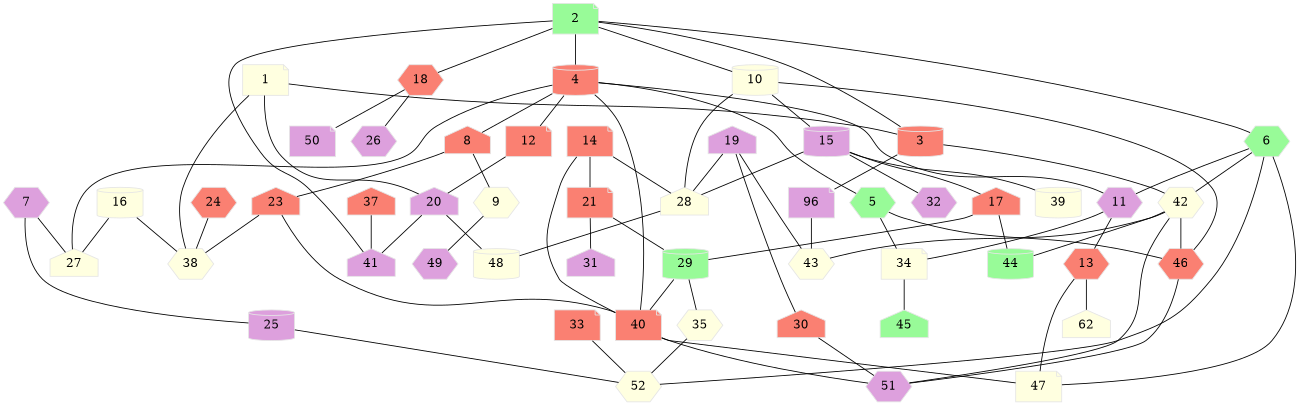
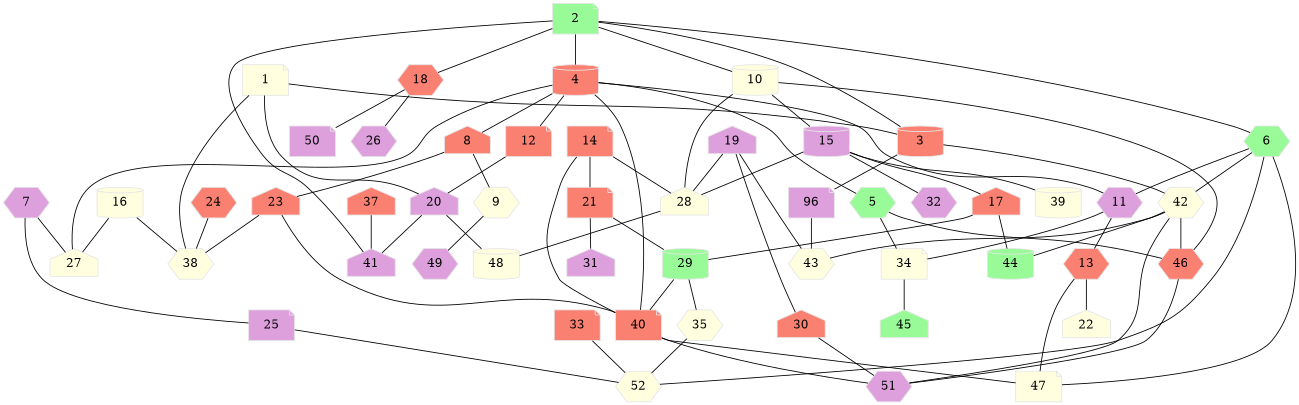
(272, 325) -> (272, 325)
(1086, 325) -> (1086, 325)
